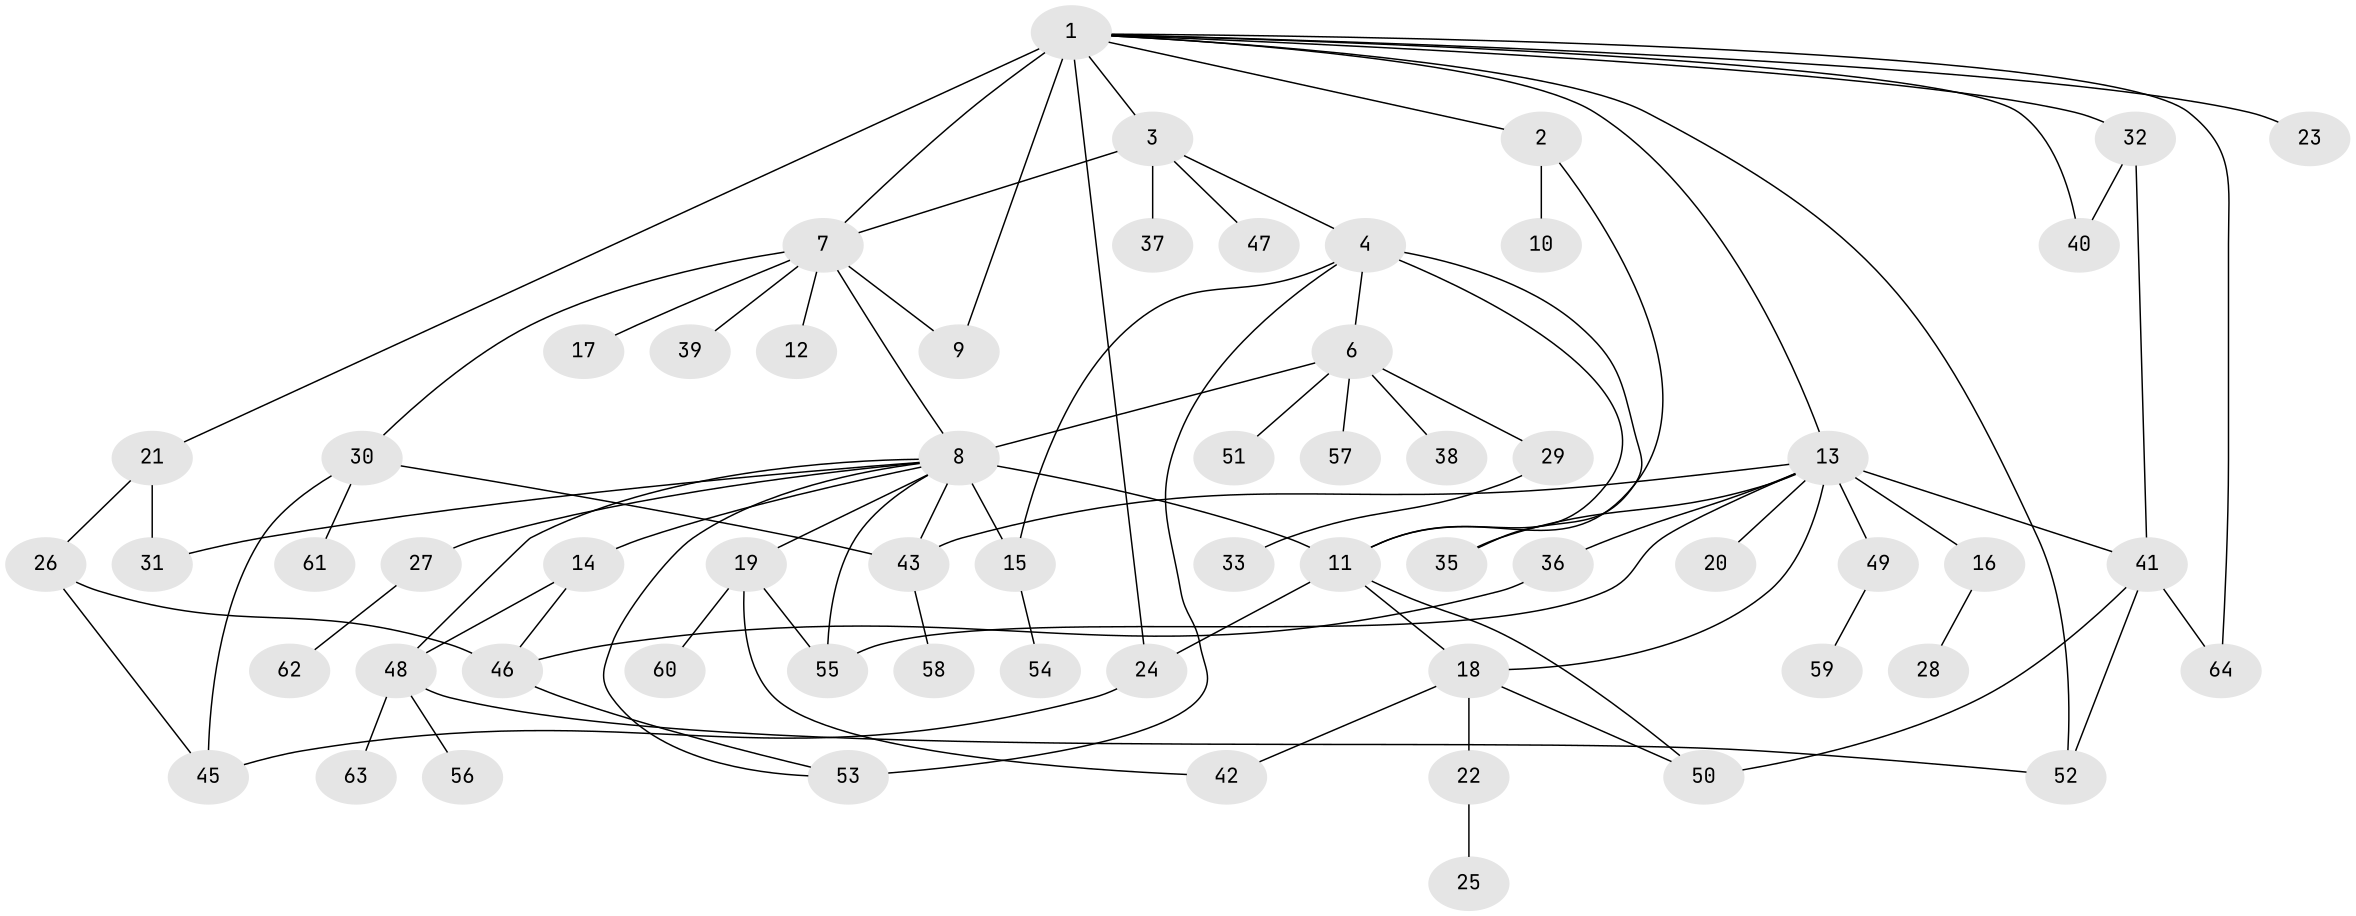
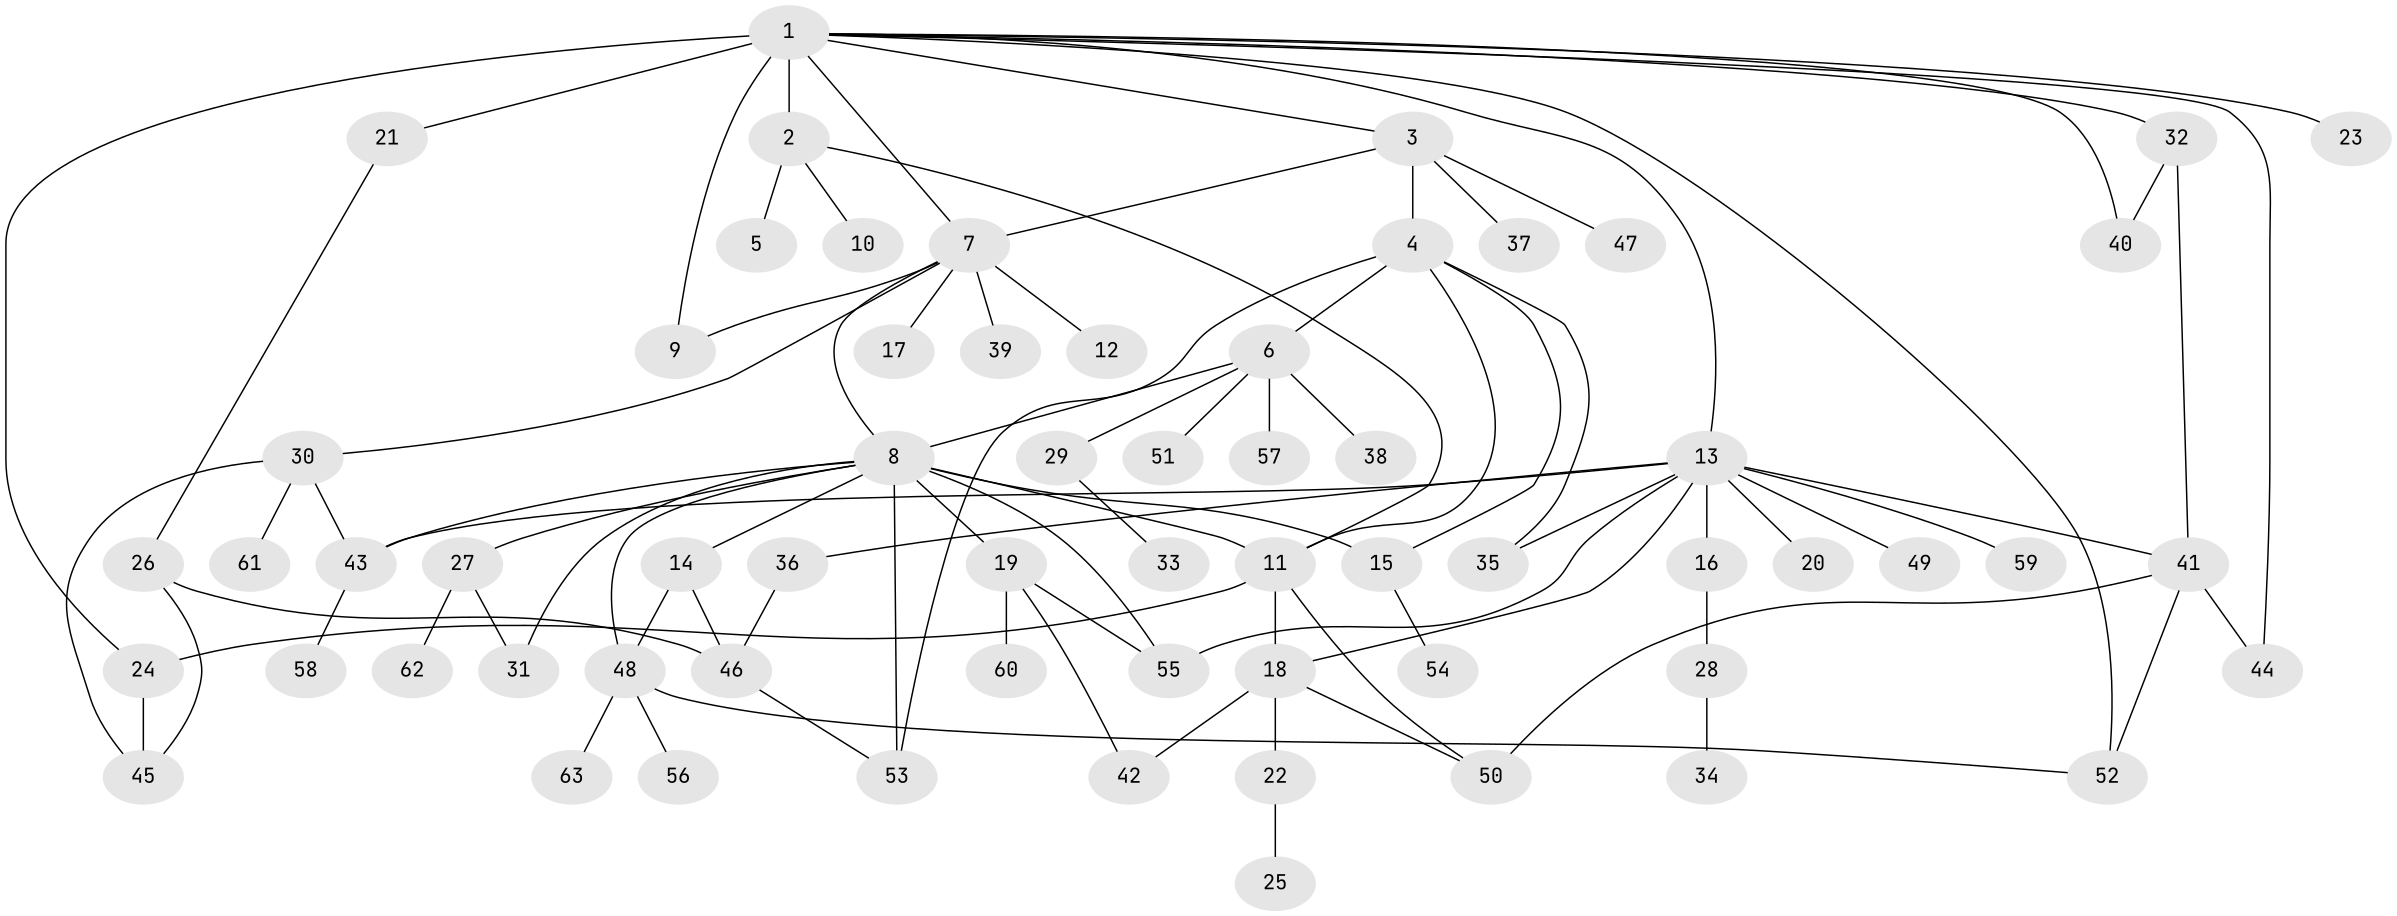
none -> (757, 245)
(152, 511) -> (485, 608)
(1850, 618) -> (1871, 504)
(2221, 671) -> (2262, 671)
none -> (1707, 777)
